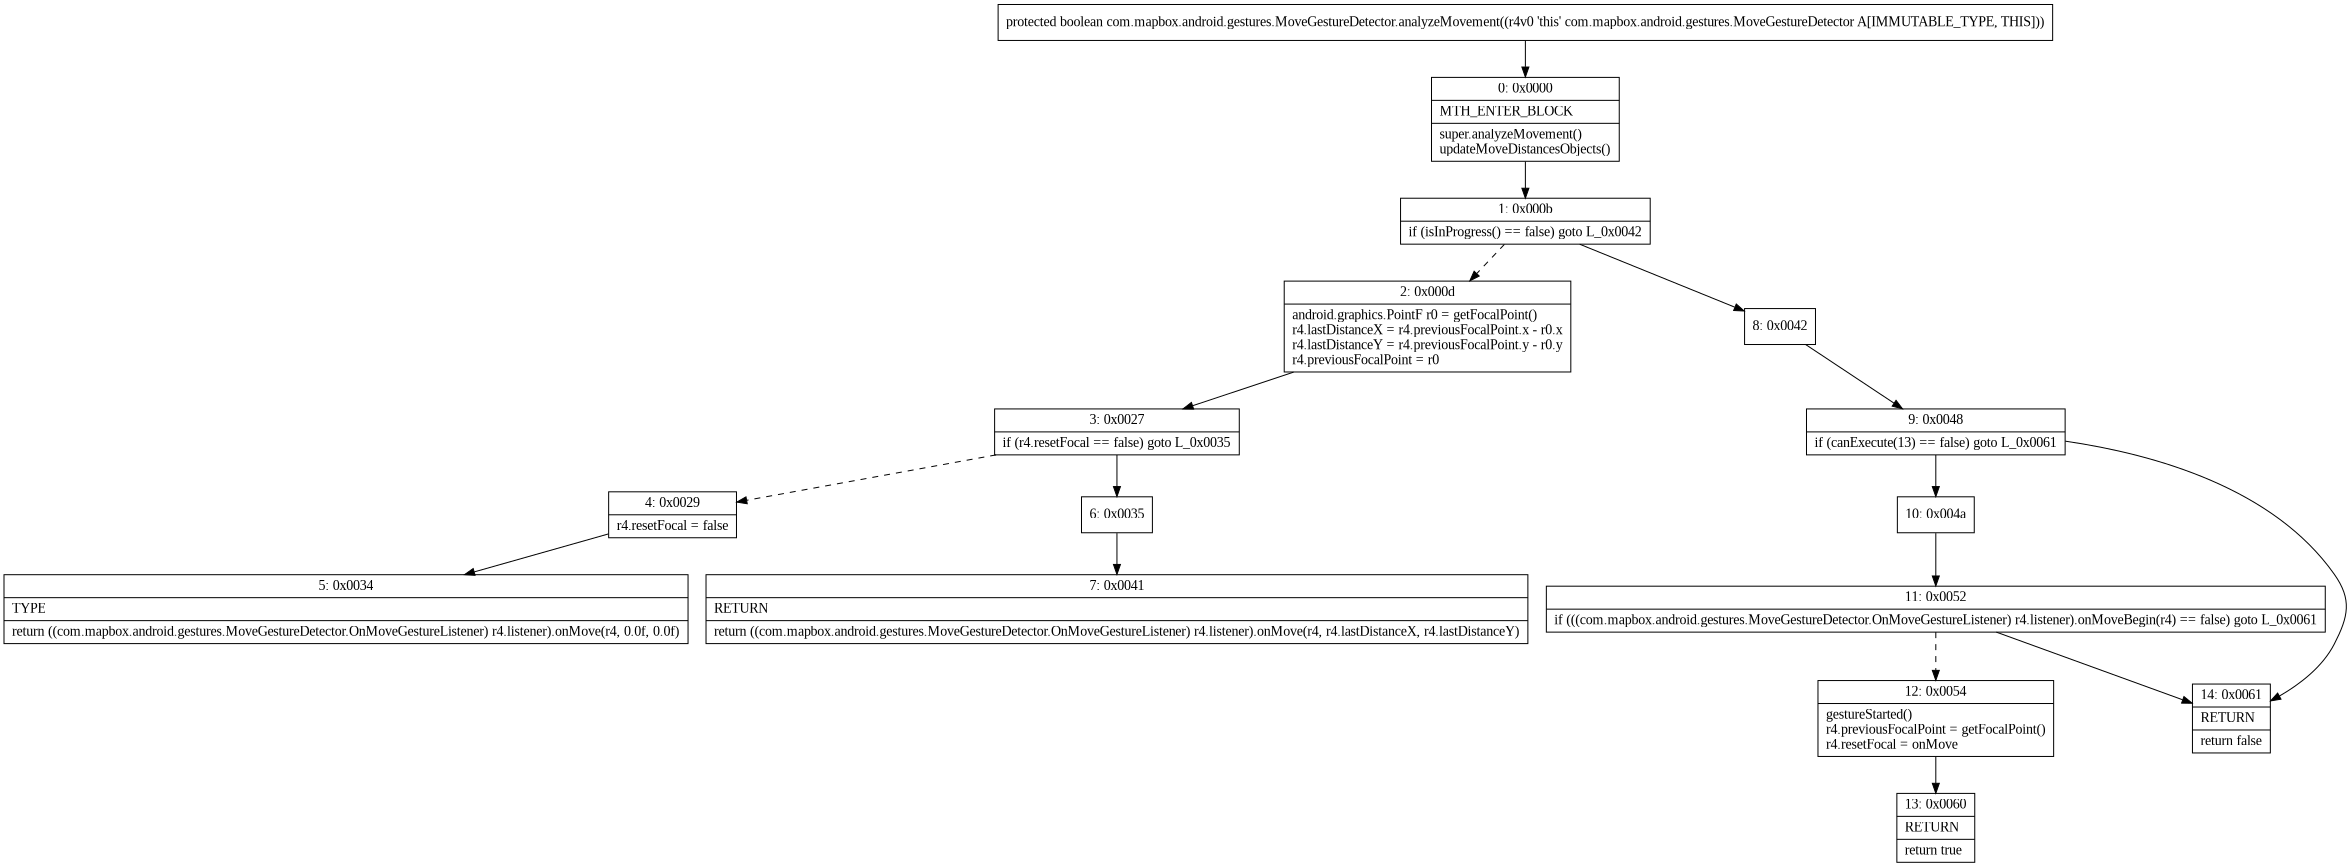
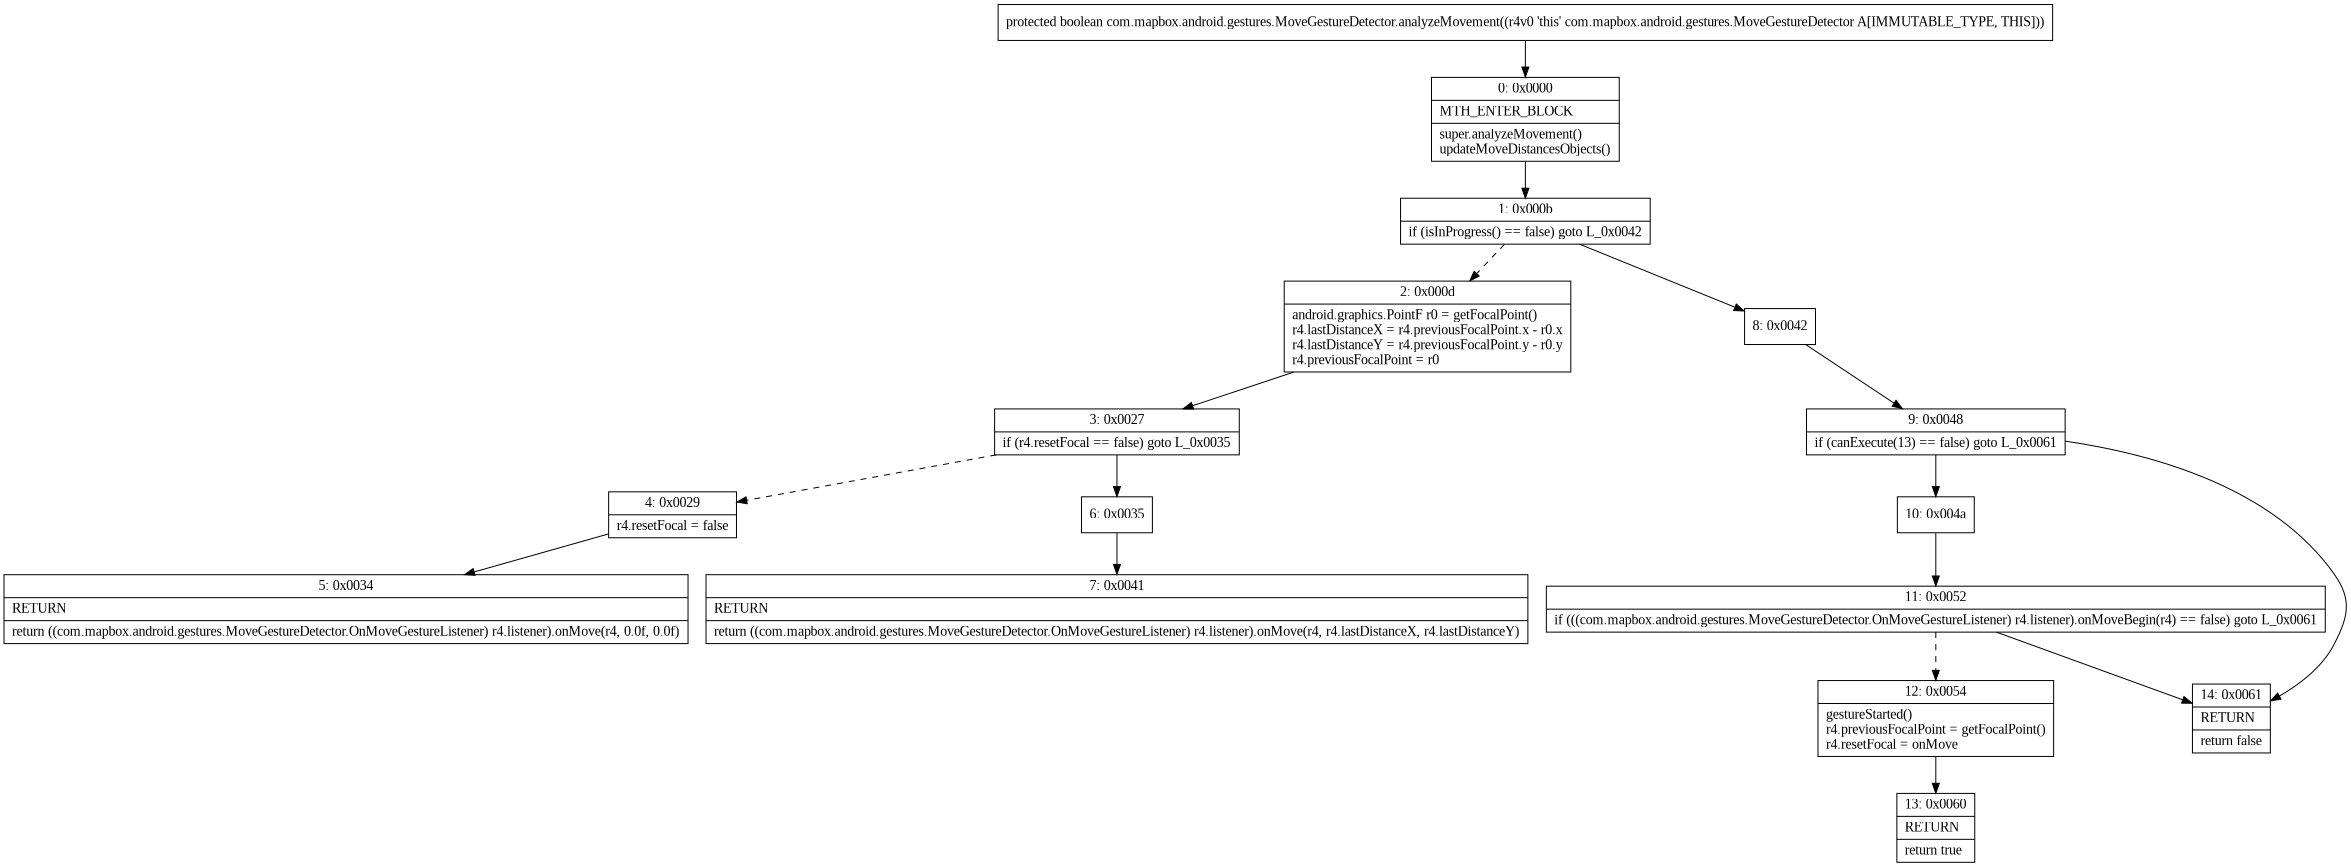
(29, 609) -> (39, 609)
